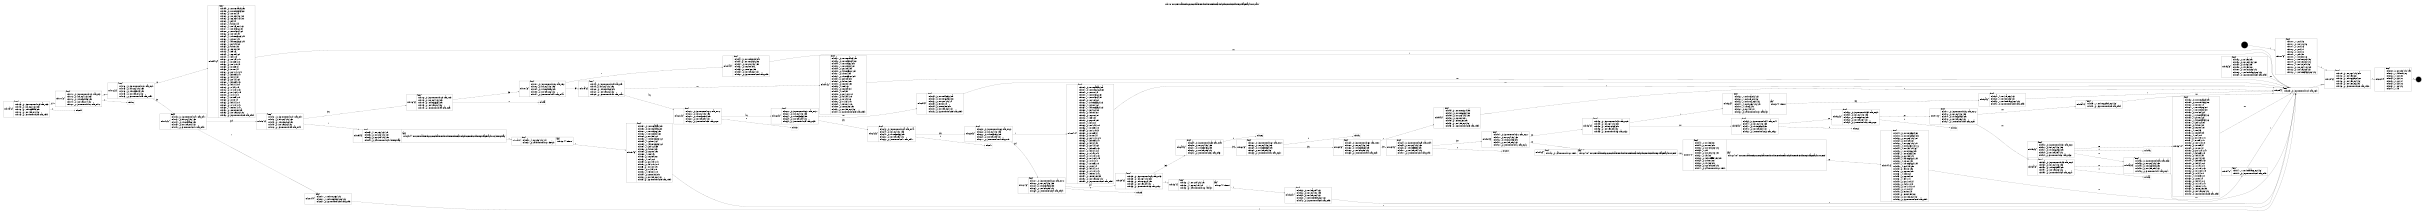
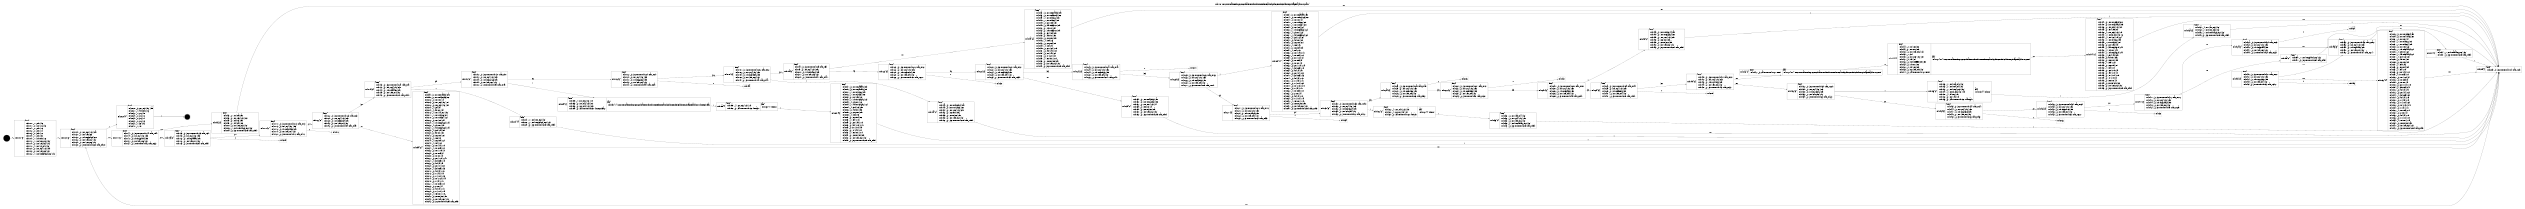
(1856, 101) -> (2060, 96)
none -> (135, 138)
